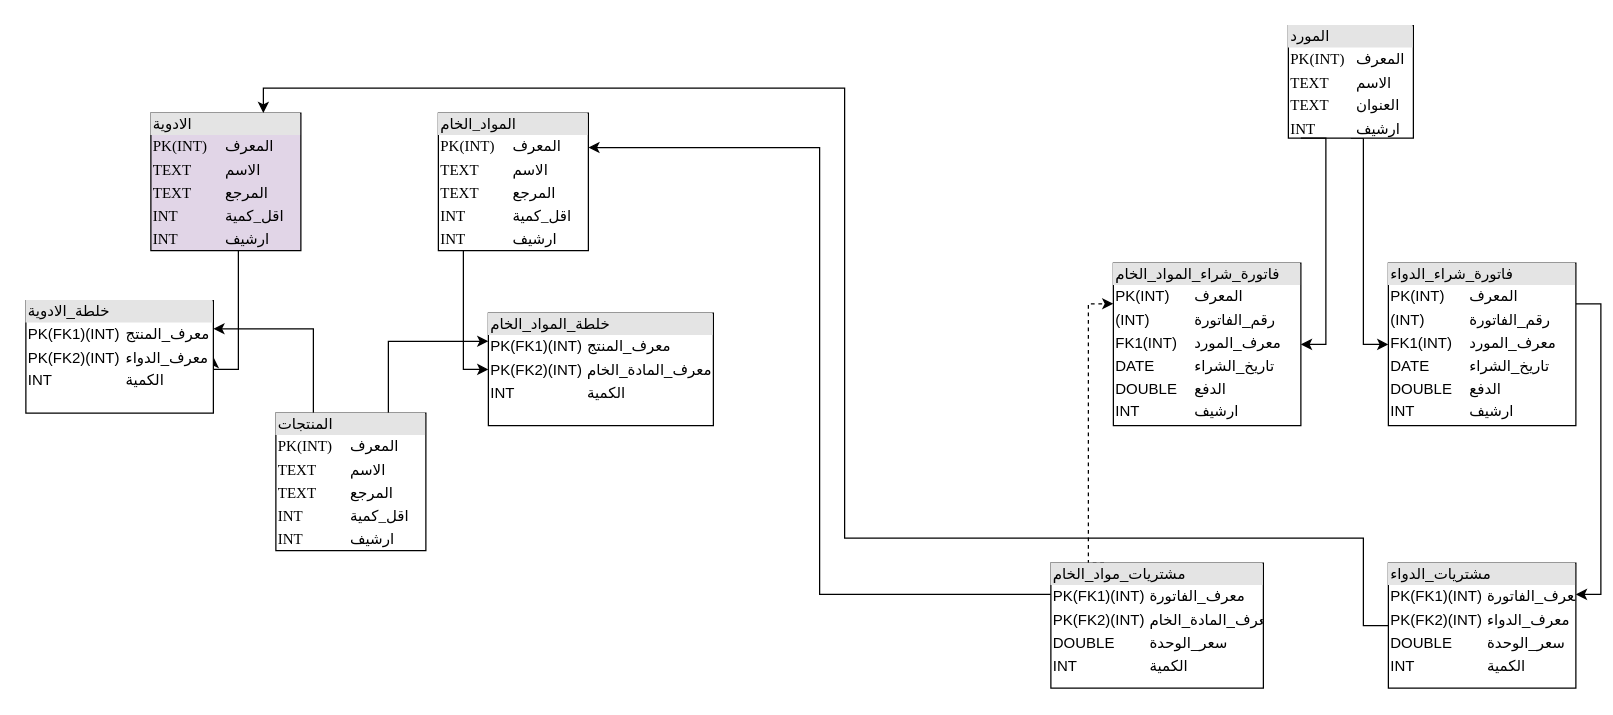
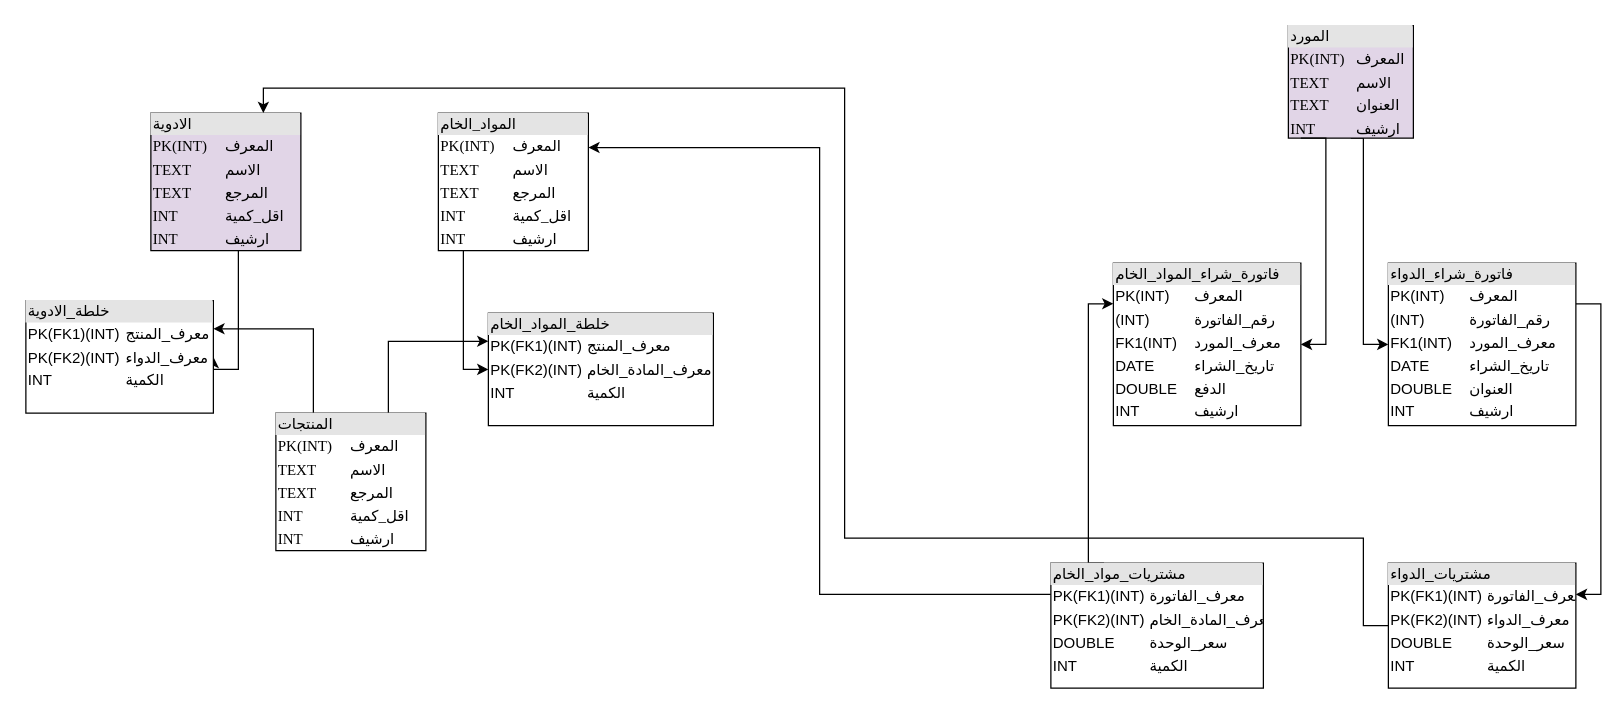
(1351, 82) -> (1351, 82)
(1468, 335) -> (1468, 335)
(1088, 424) -> (1088, 424)
